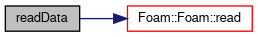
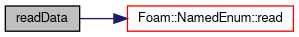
(190, 19) -> (210, 19)
